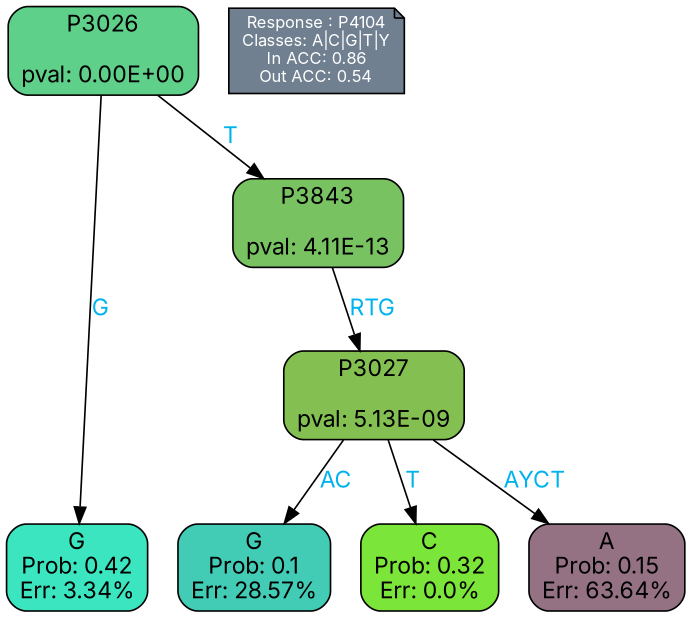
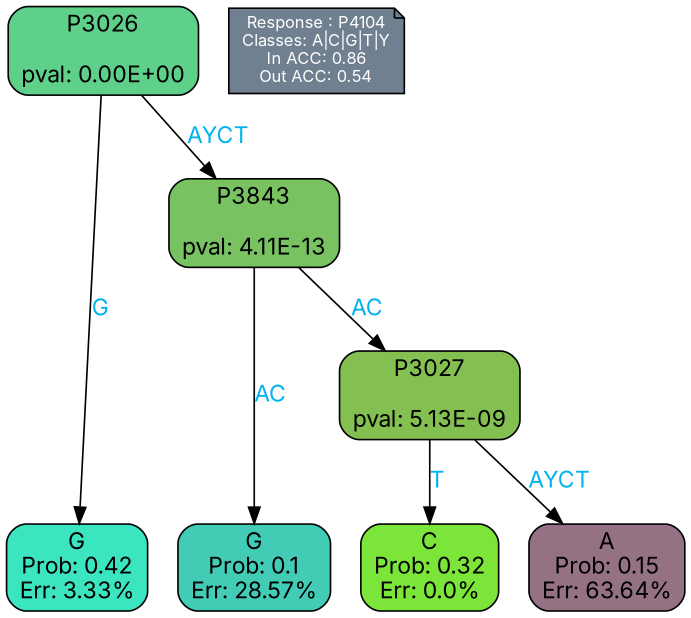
(231, 137) -> (218, 137)
(372, 309) -> (367, 309)
(319, 475) -> (254, 387)
(77, 568) -> (77, 568)
